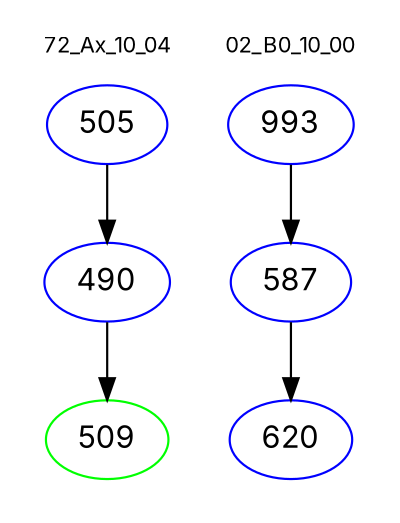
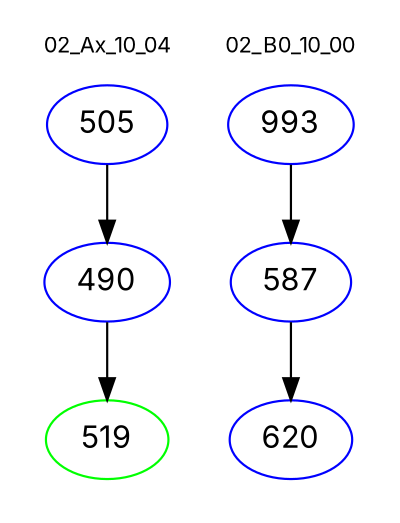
(108, 47) -> (108, 47)
(107, 440) -> (107, 440)
